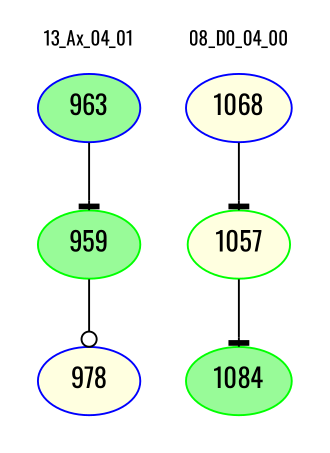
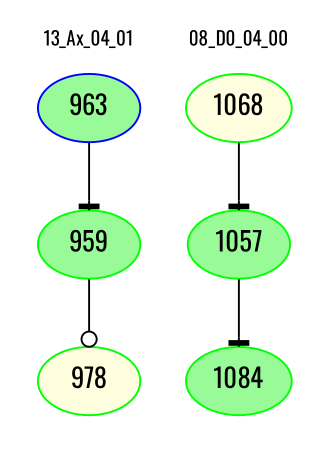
(239, 108) -> (239, 108)
(239, 245) -> (239, 245)
(89, 381) -> (89, 381)
